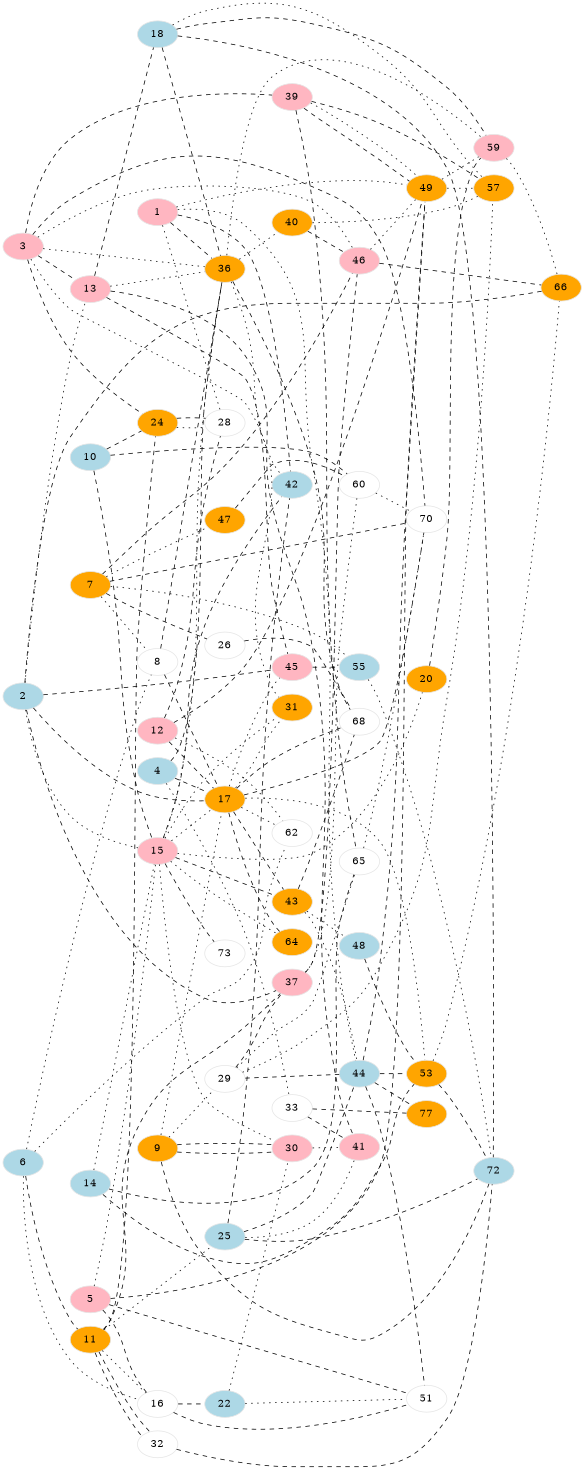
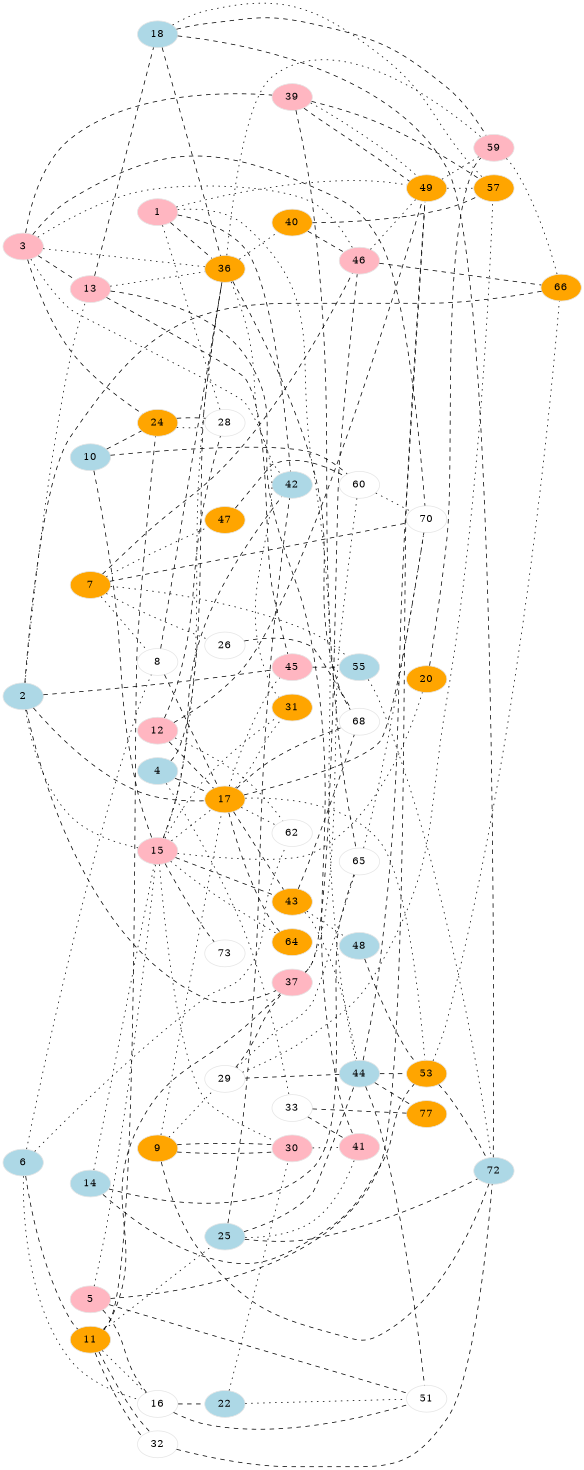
(392, 218) -> (392, 218)
(156, 618) -> (156, 618)
